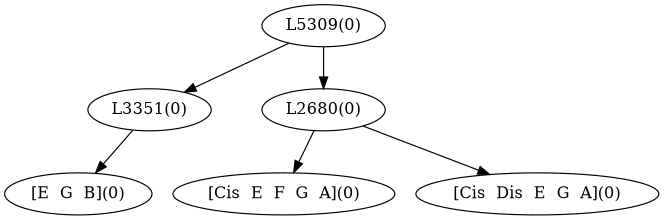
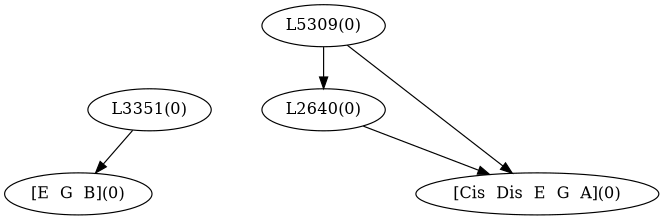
(242, 65) -> (425, 106)
(324, 110) -> (324, 110)
(284, 194) -> none
